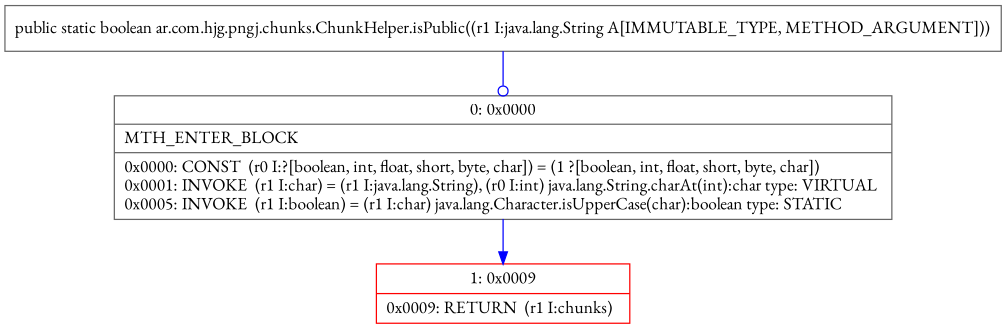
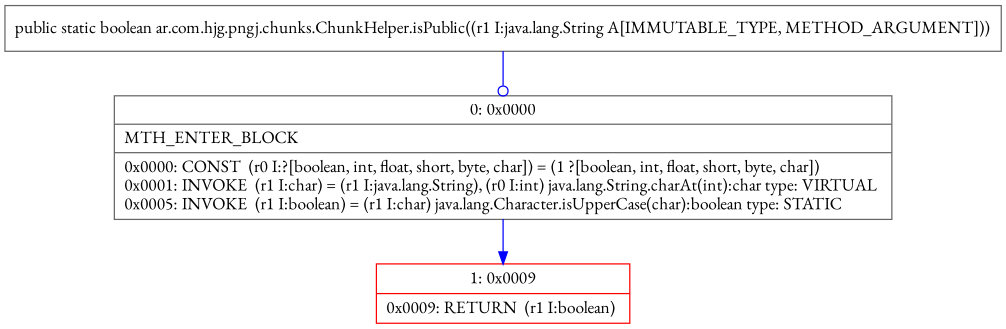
(502, 308) -> (503, 308)
